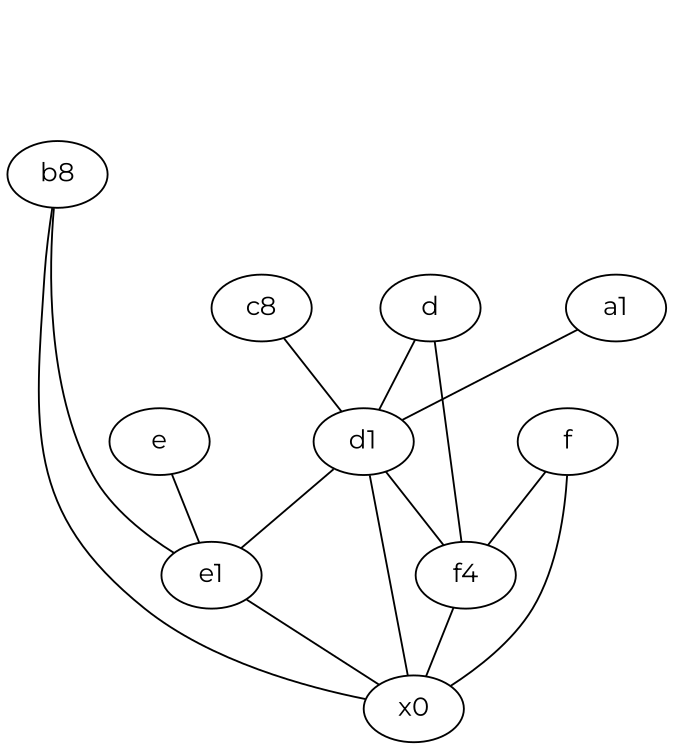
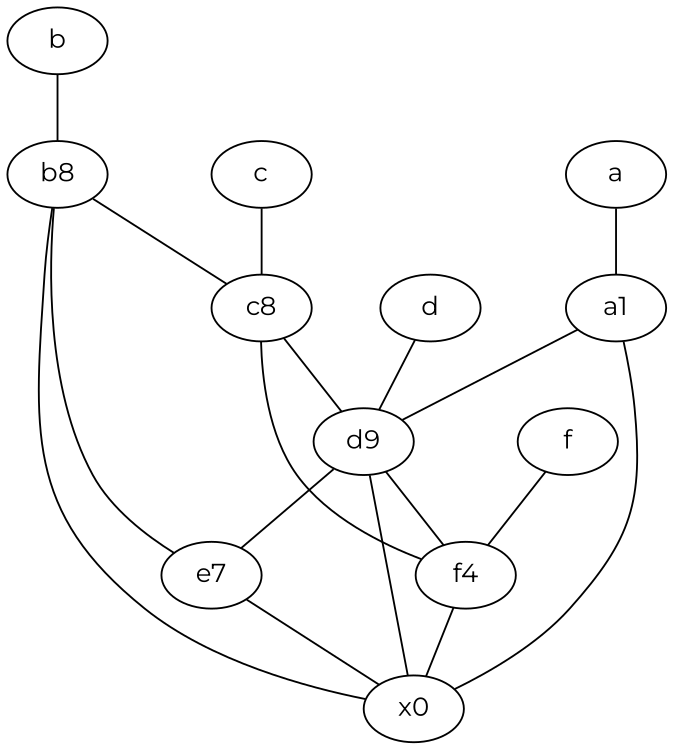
none -> (58, 41)
none -> (262, 174)
none -> (616, 174)
none -> (160, 241)
(160, 442) -> none
(364, 442) -> (364, 442)
(448, 442) -> (301, 480)
(212, 575) -> (212, 575)
(538, 598) -> (613, 550)
